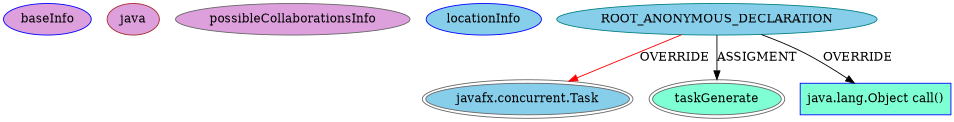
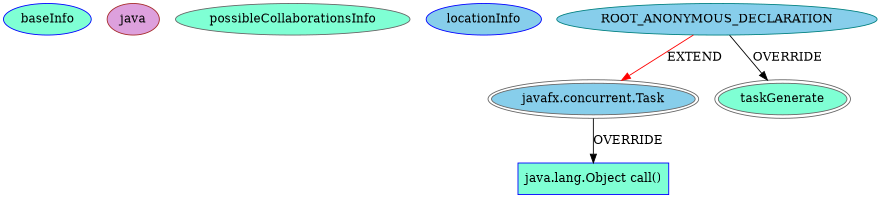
(47, 19) -> (47, 19)
(293, 19) -> (293, 19)
(806, 54) -> (593, 136)
(675, 57) -> (695, 57)
(757, 57) -> (788, 57)
